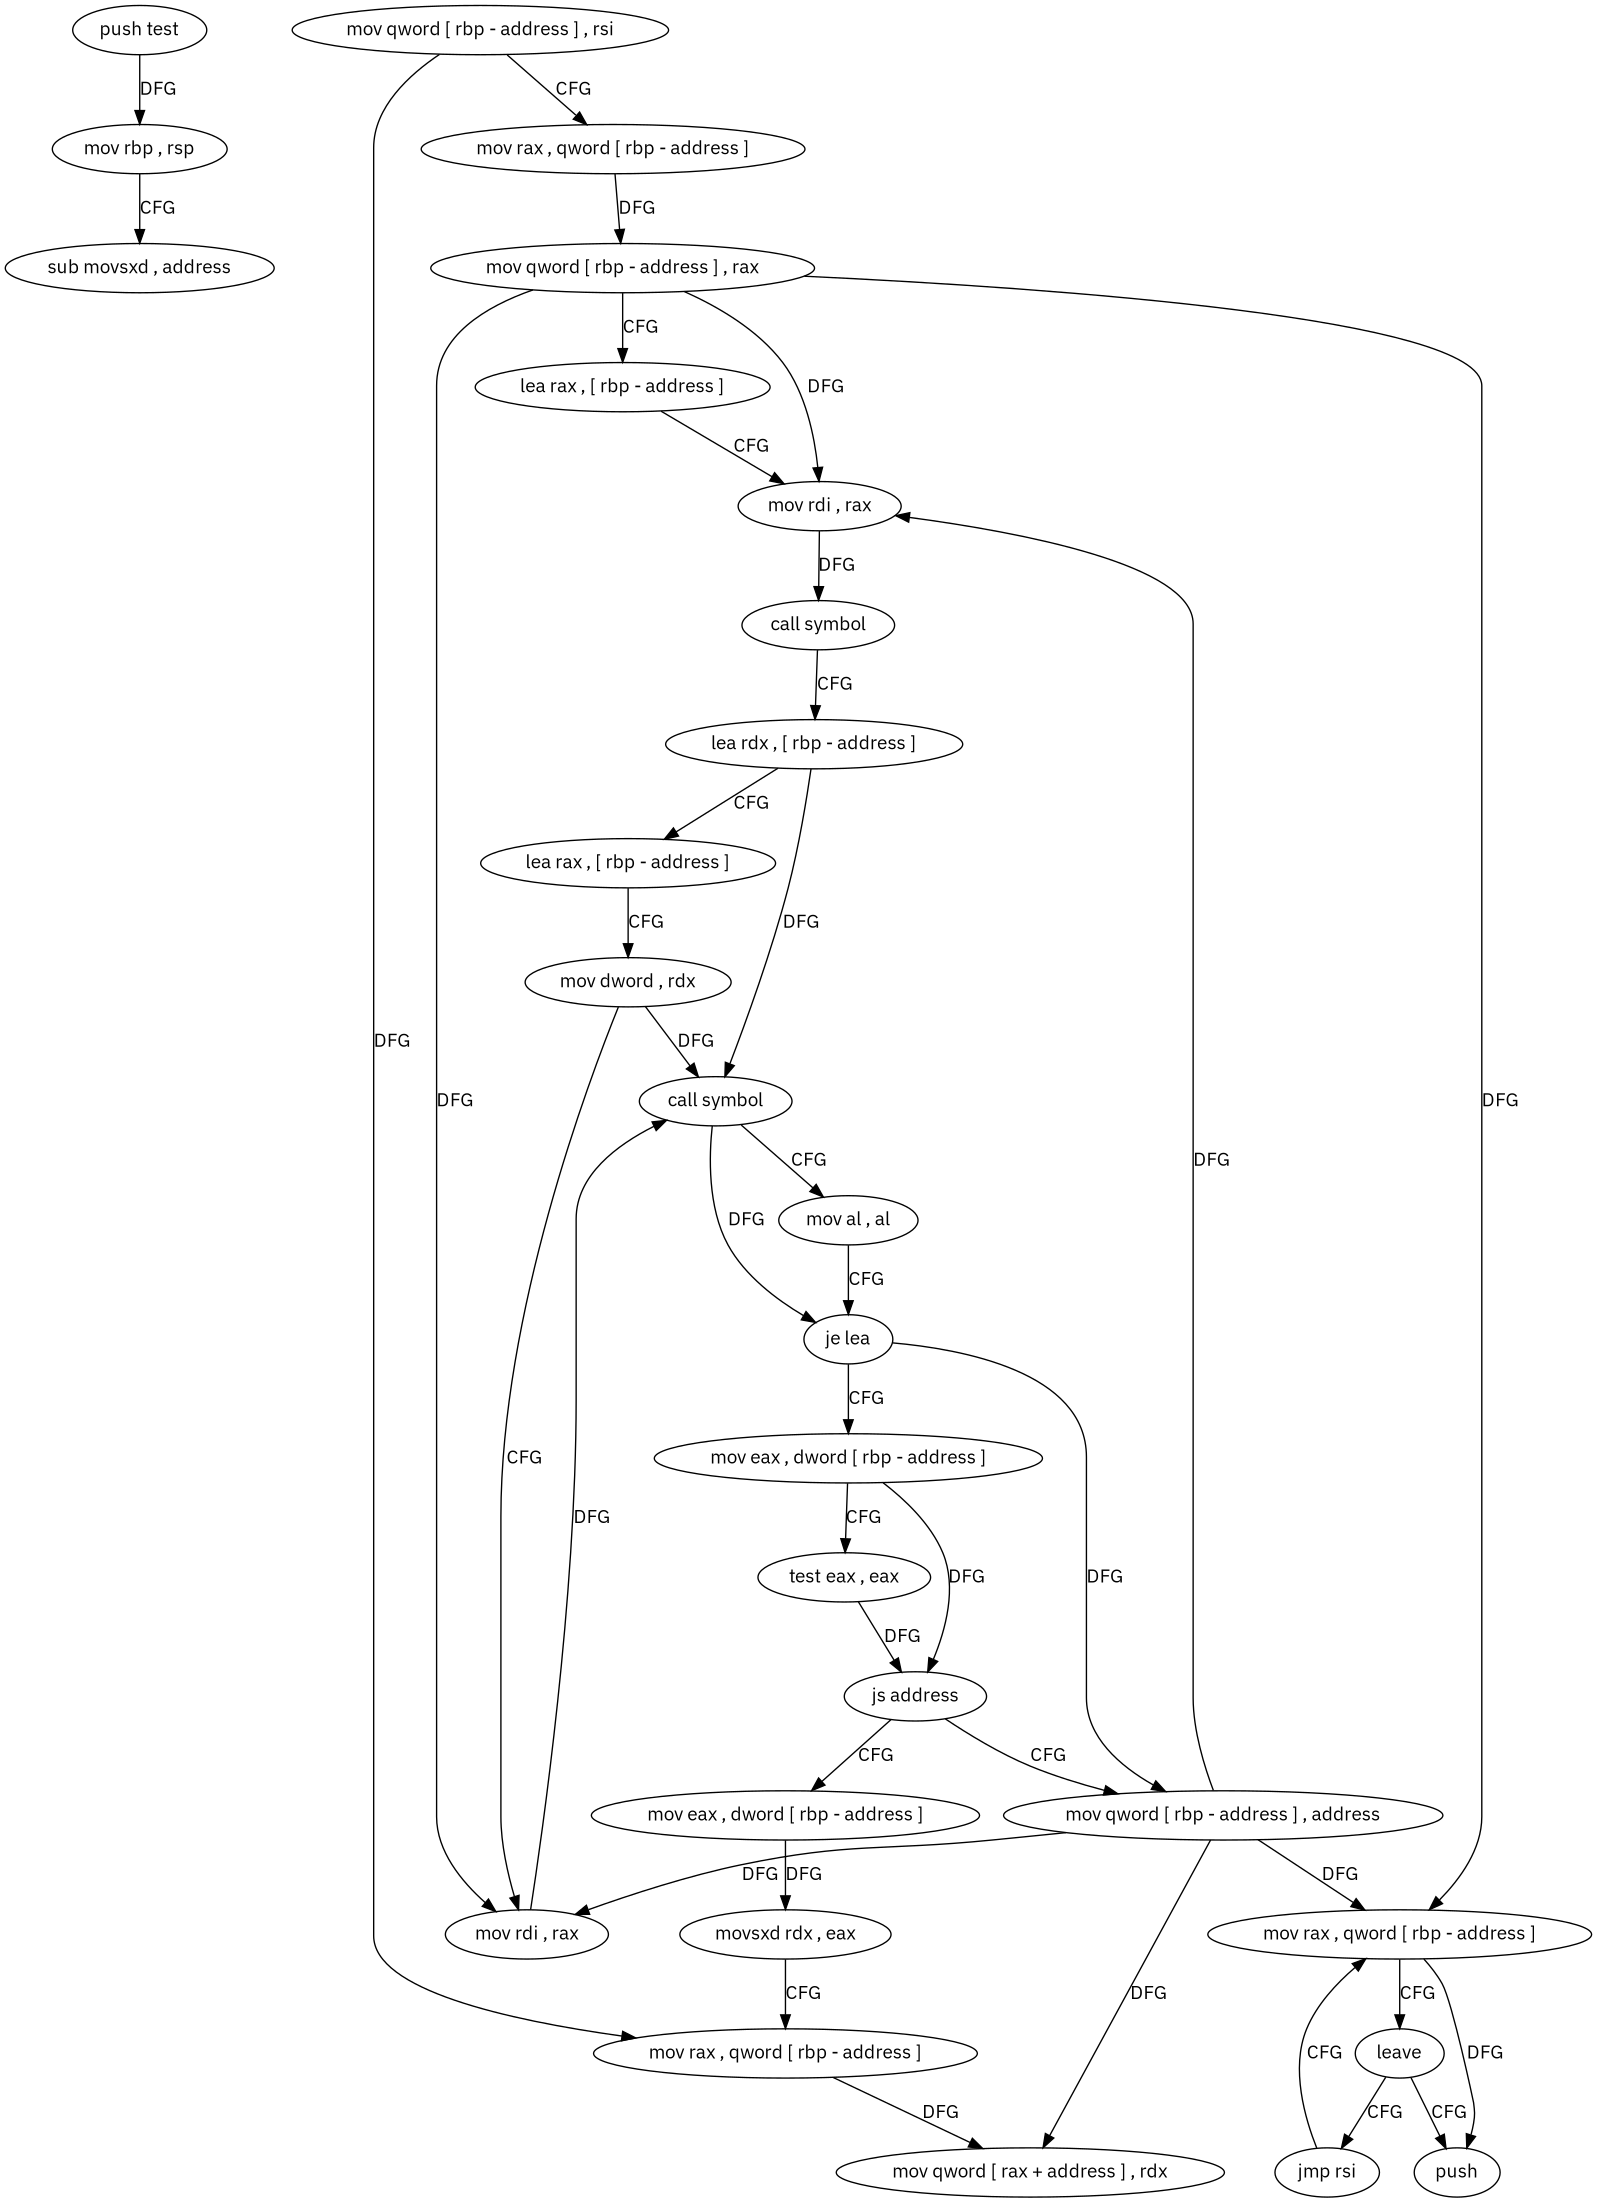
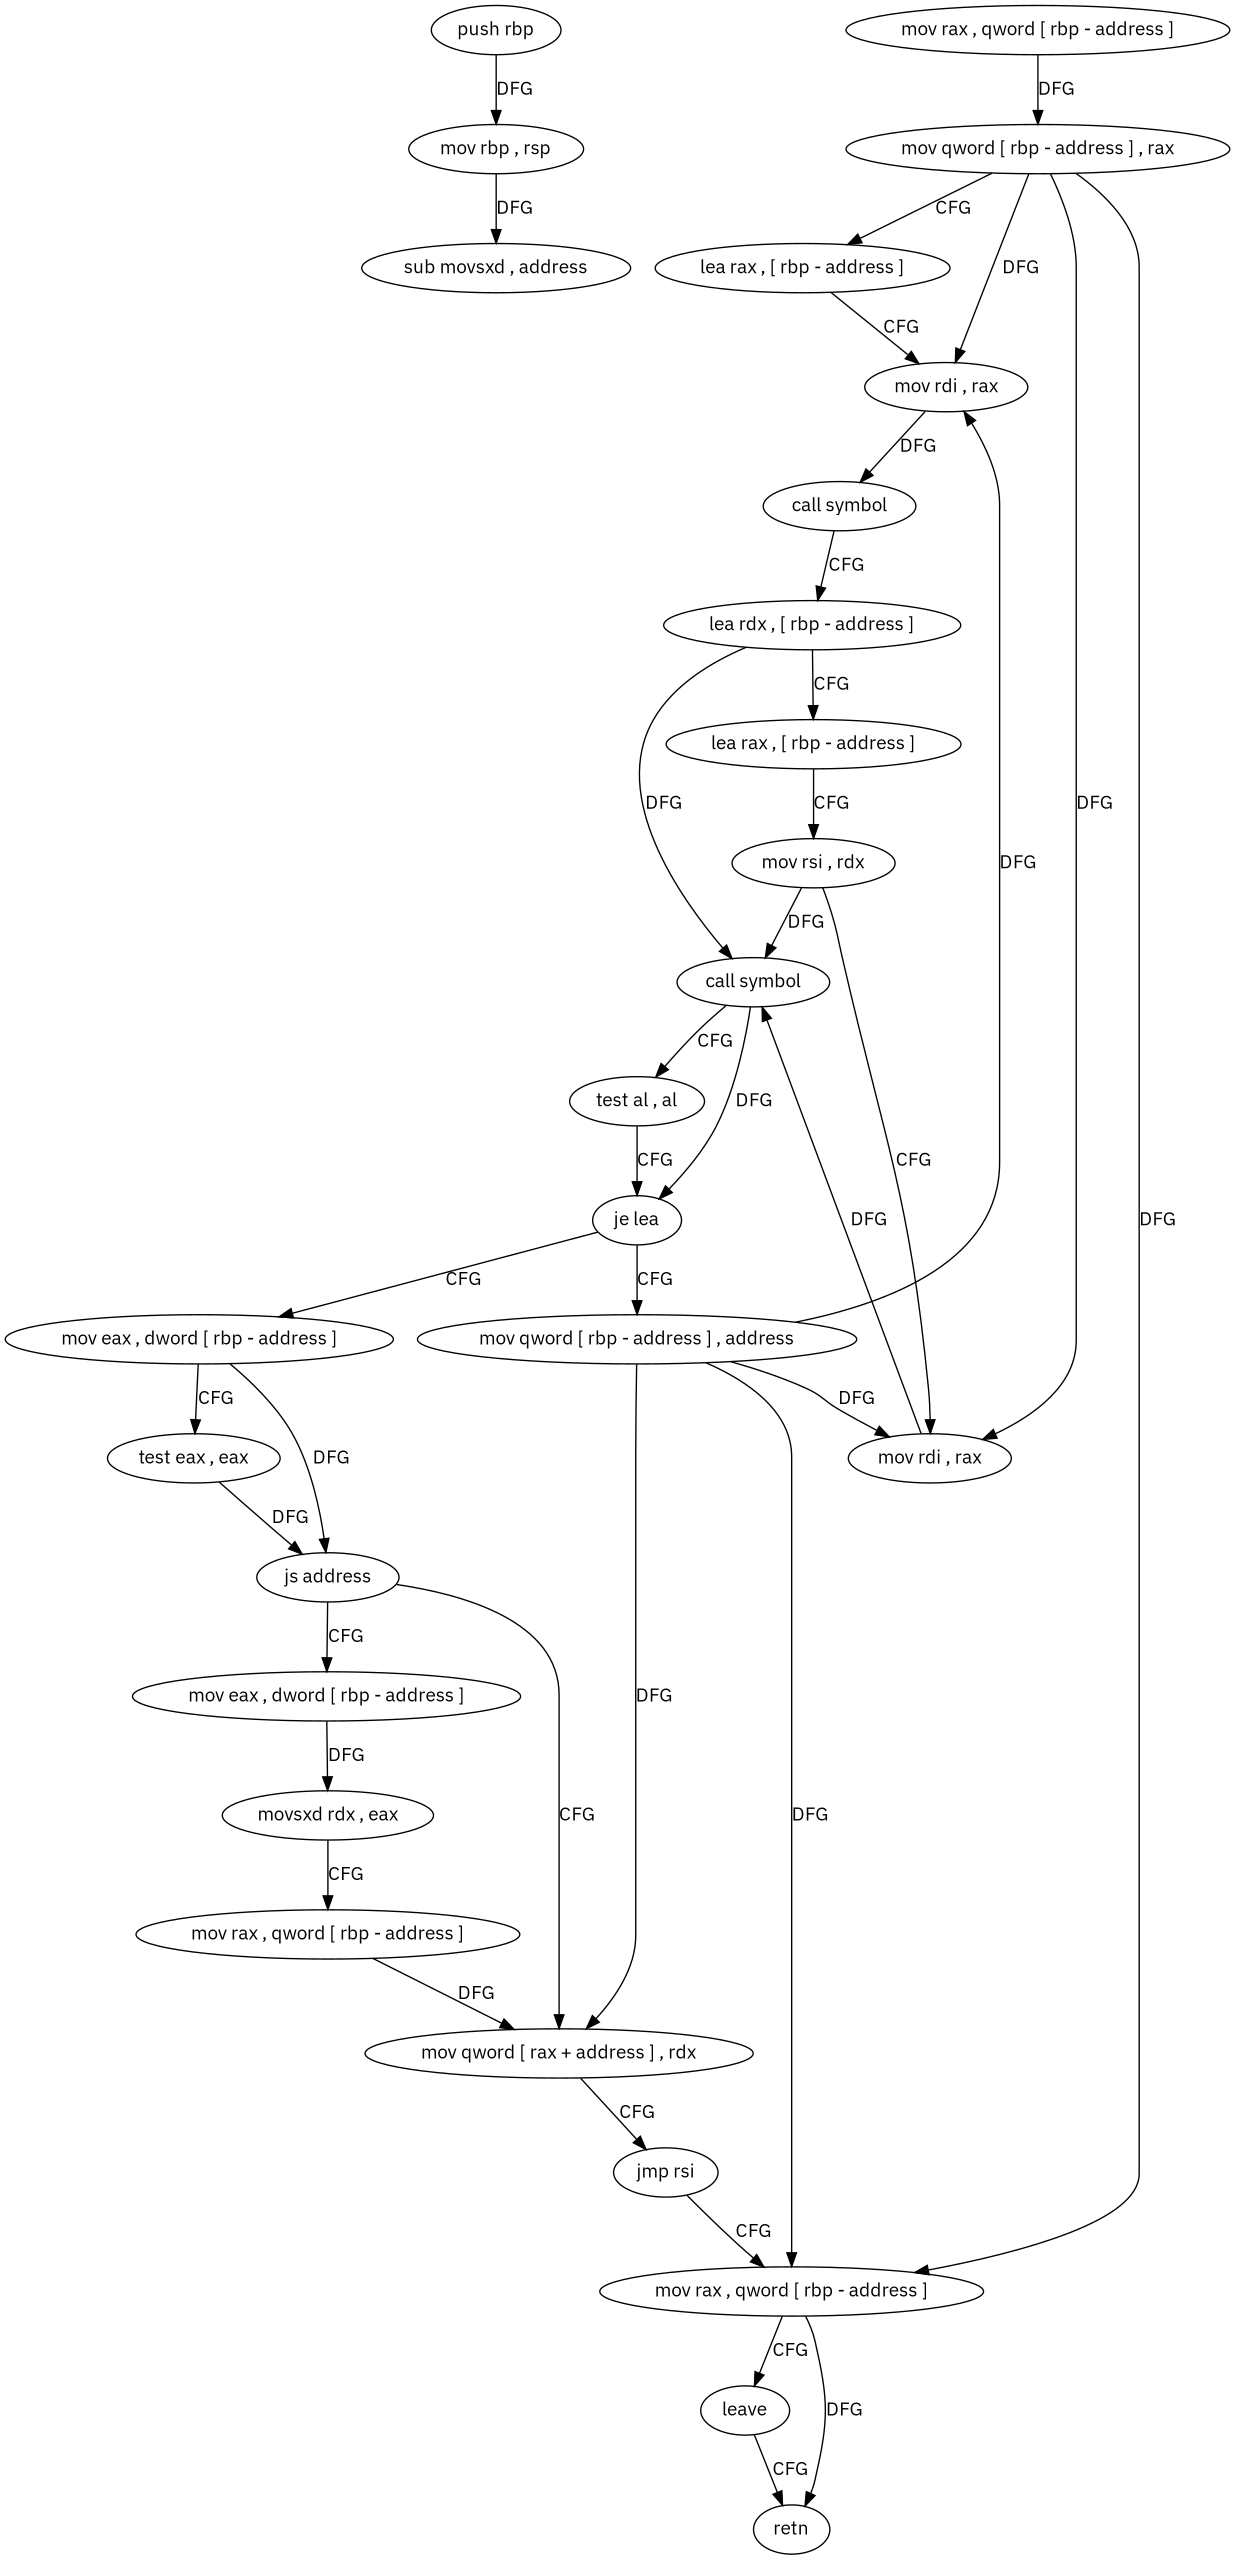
(140, 30) -> (496, 30)
(480, 30) -> none
(158, 209) -> (515, 209)
(628, 982) -> (814, 863)
(848, 1220) -> (637, 1101)
(1106, 1577) -> (656, 1280)
(1021, 1762) -> (559, 1748)
(1367, 2107) -> (609, 2109)
(1457, 2172) -> (792, 2530)
